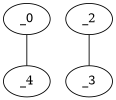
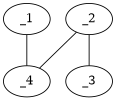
(27, 19) -> (27, 19)
none -> (58, 50)
